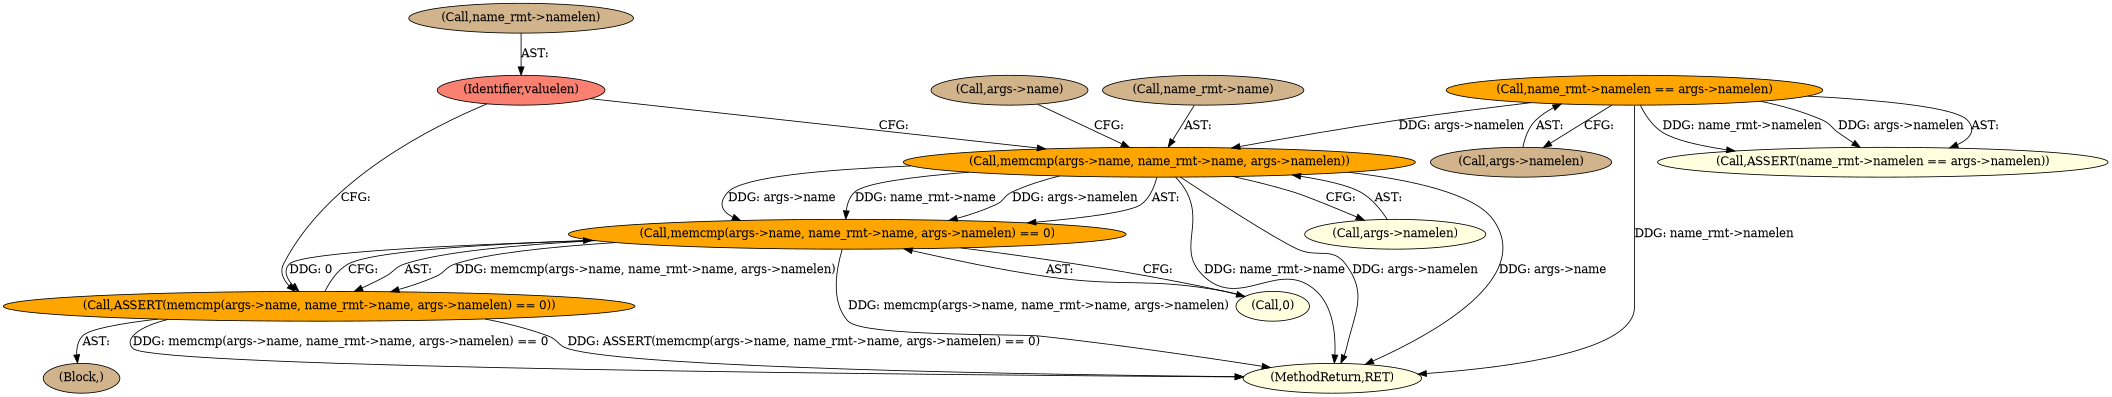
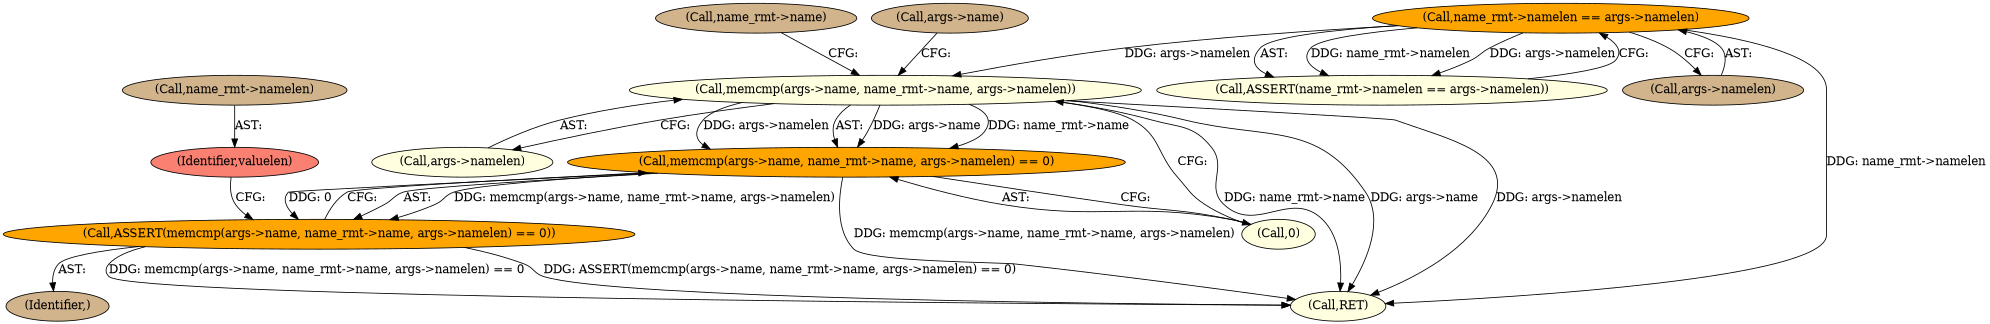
none -> (1587, 70)
(814, 123) -> (1162, 153)
(1200, 126) -> (845, 54)
(1159, 162) -> (885, 90)
(82, 378) -> (58, 306)
(1332, 378) -> (1338, 306)
